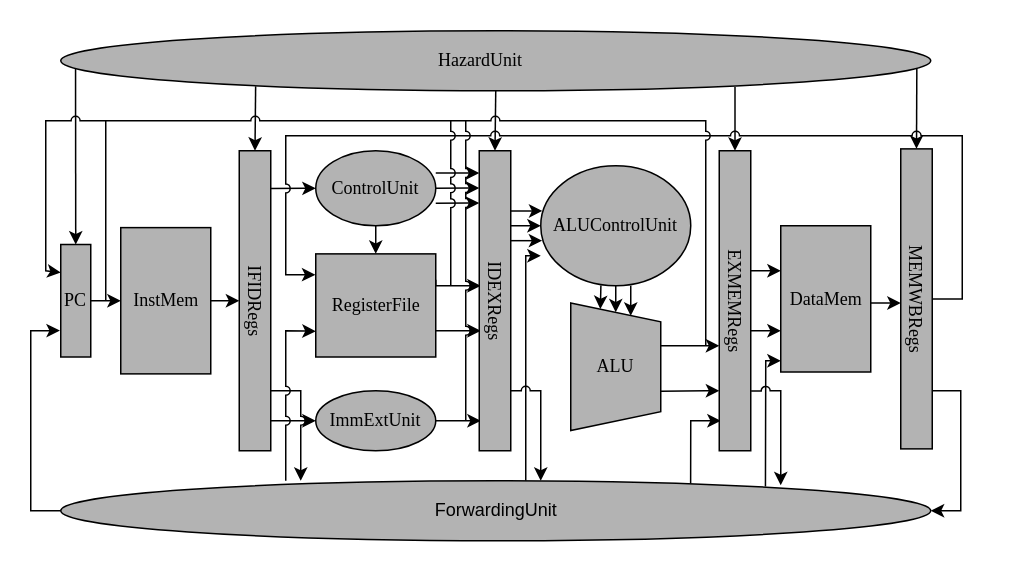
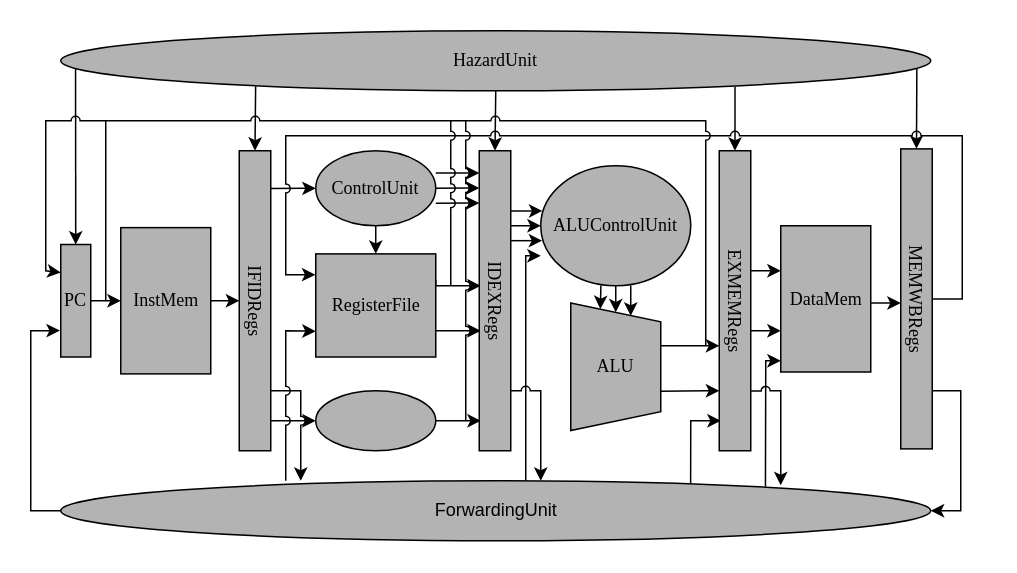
(481, 61) -> (496, 61)
(376, 421) -> none
